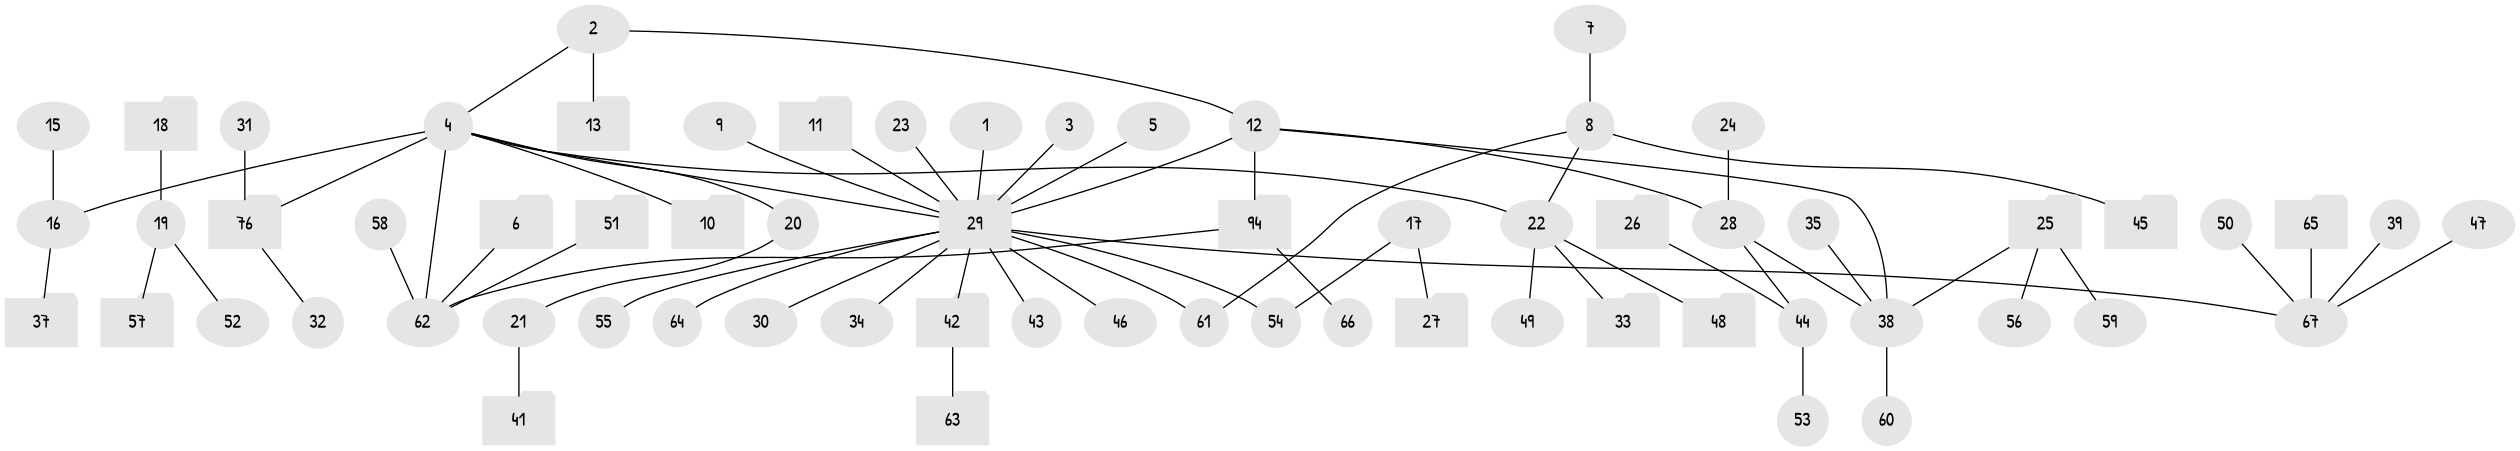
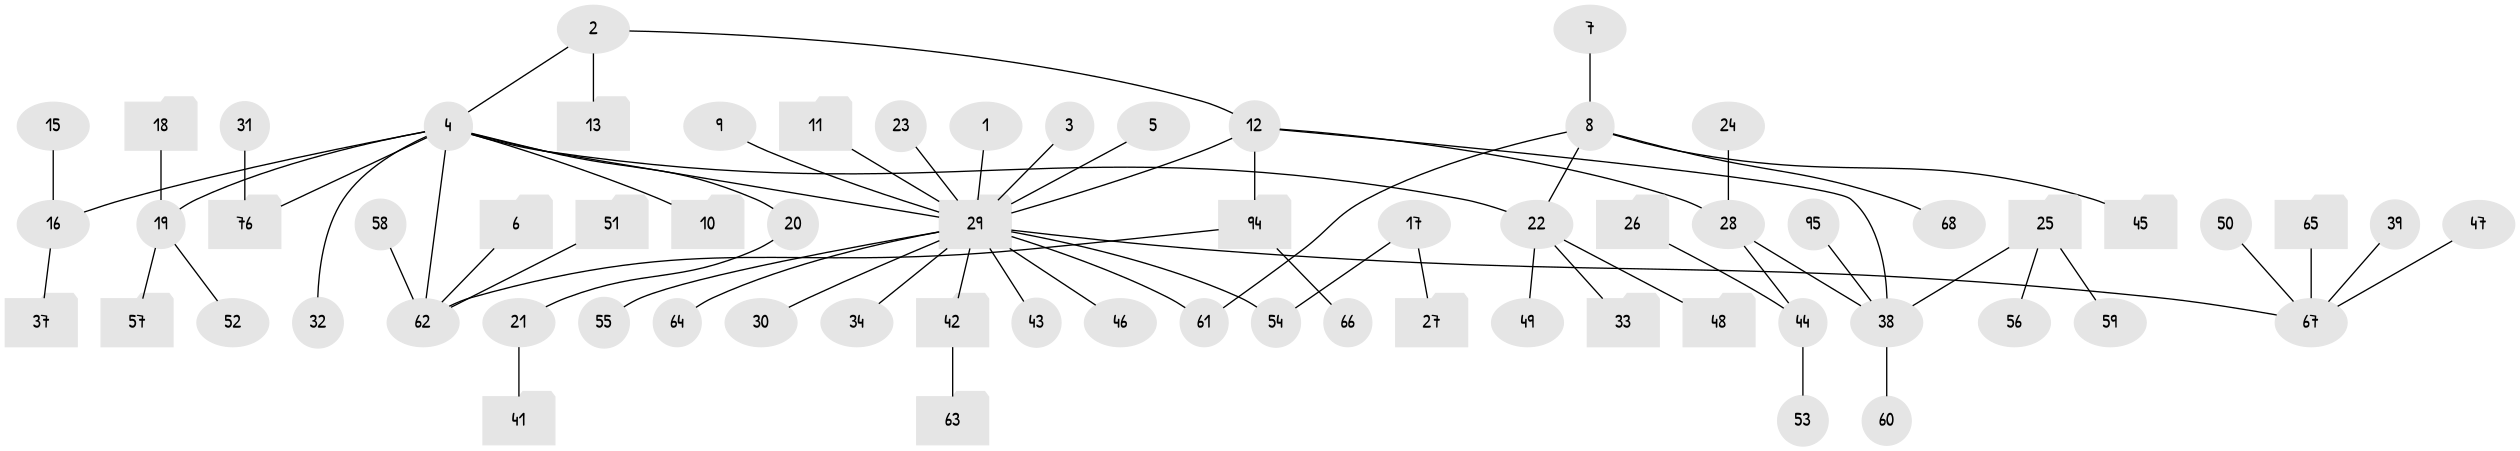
none -> (256, 176)
(1814, 224) -> (1814, 224)
none -> (1949, 224)
(283, 275) -> (344, 198)
